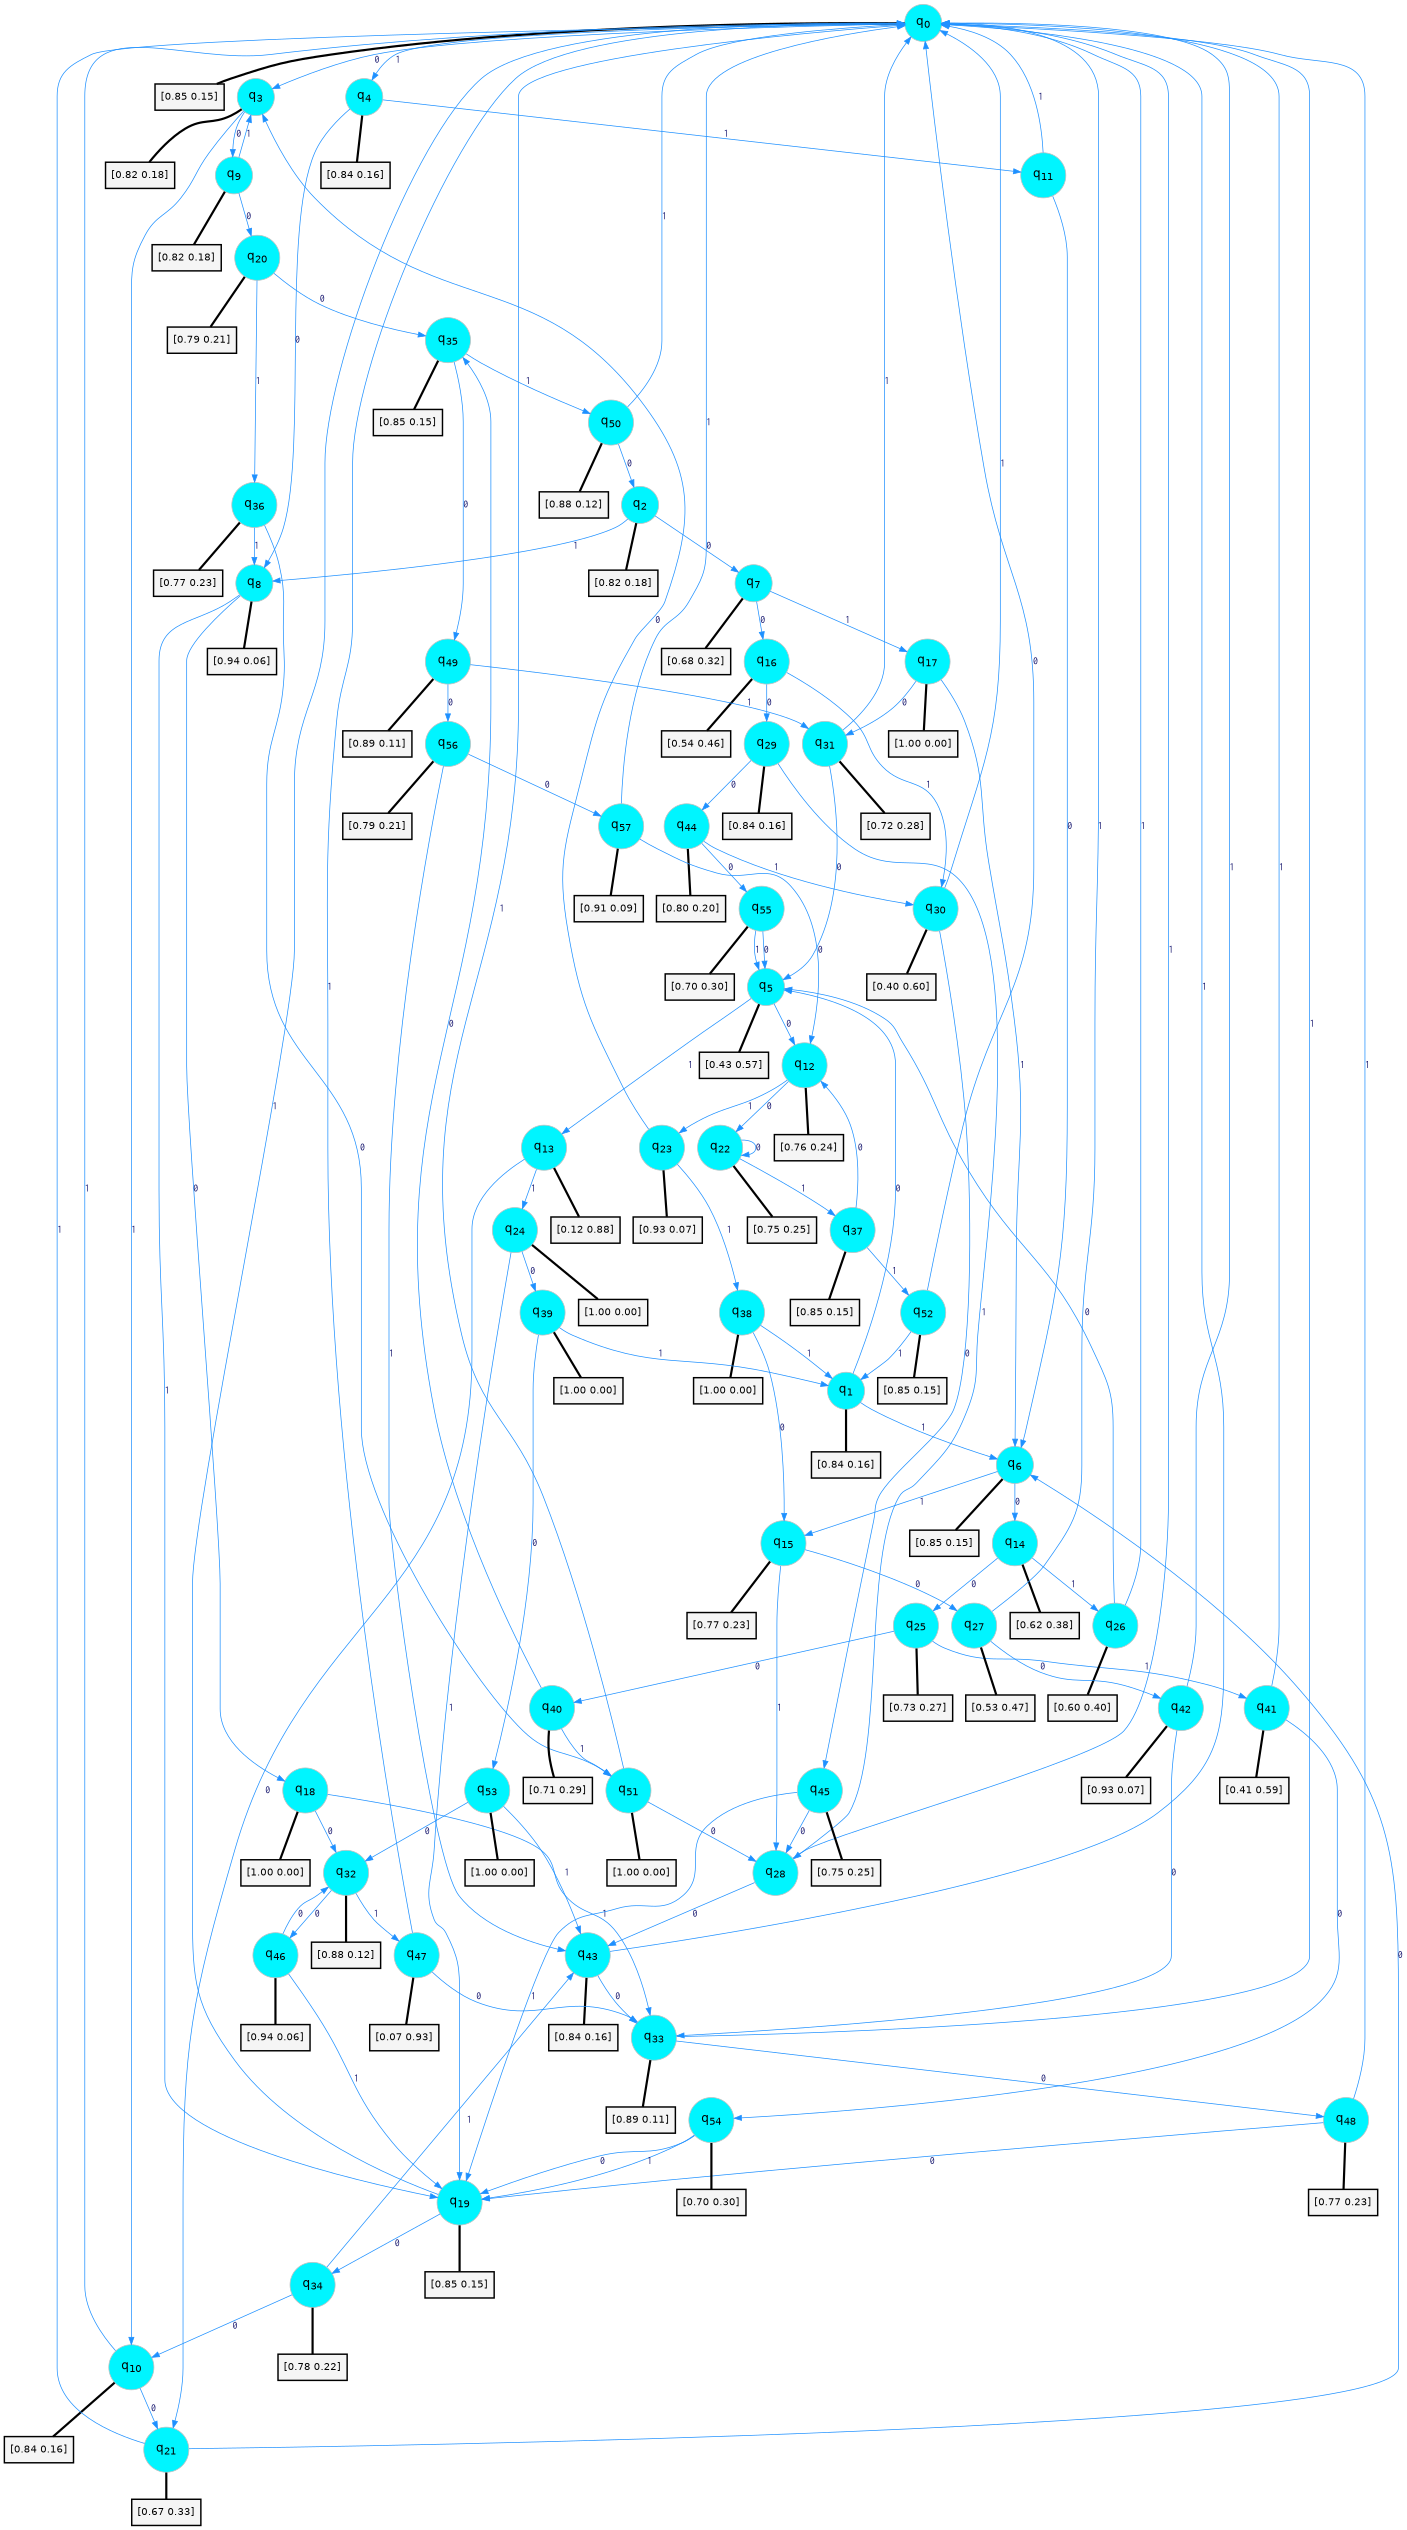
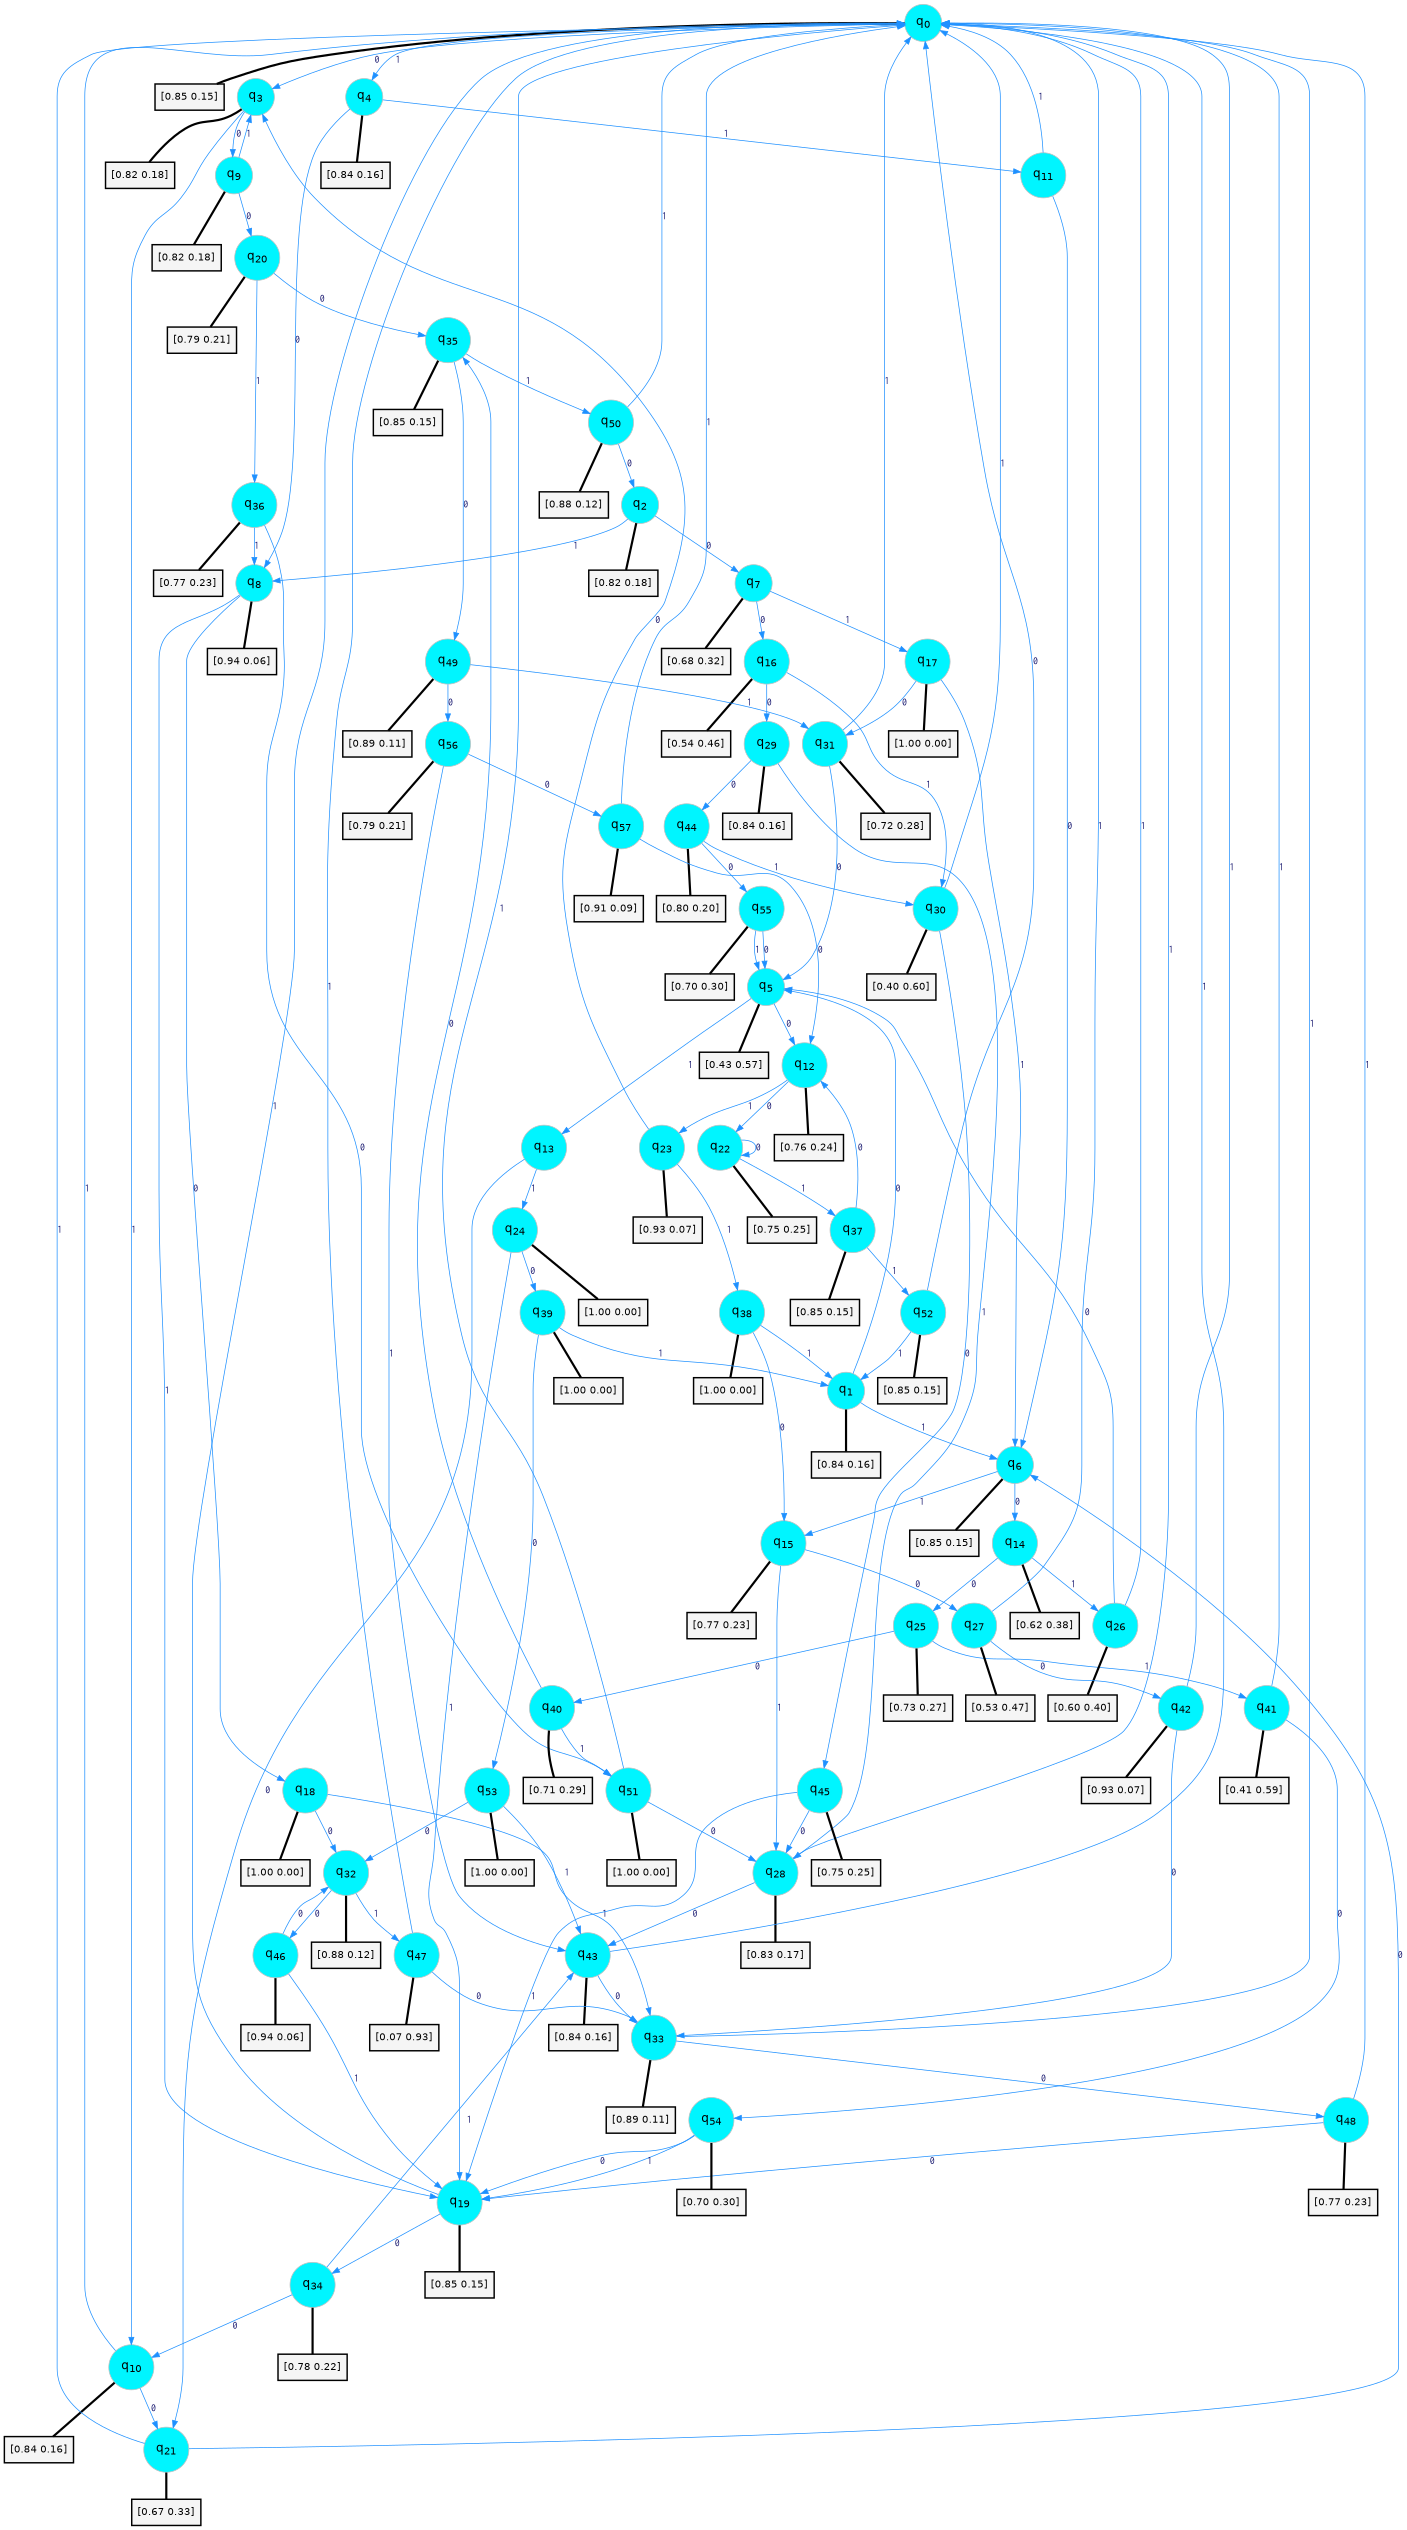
(585, 1230) -> none
none -> (775, 1955)
